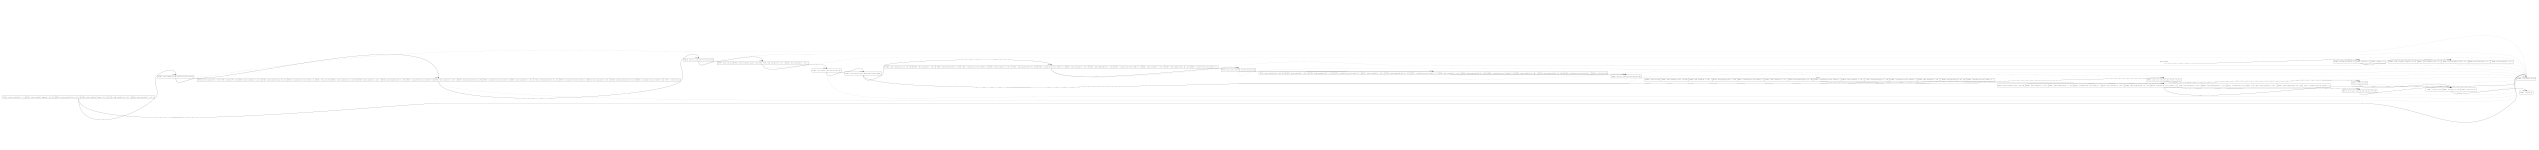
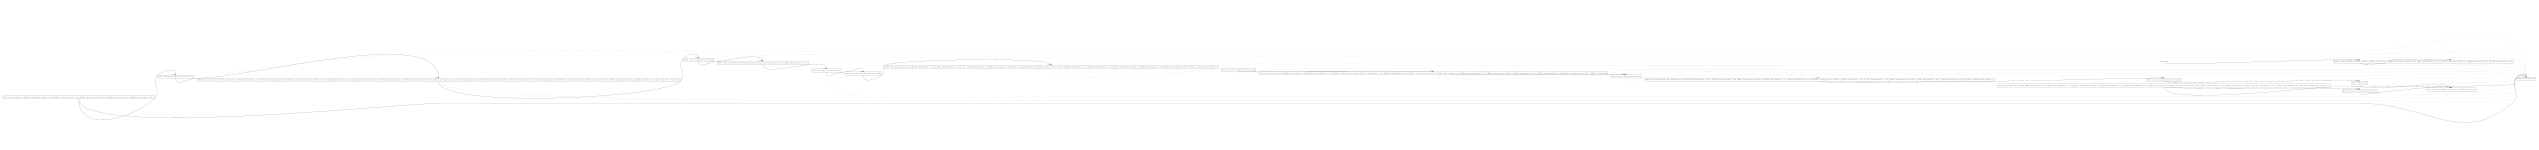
(1144, 74) -> none
(1512, 84) -> none
(2526, 93) -> none
